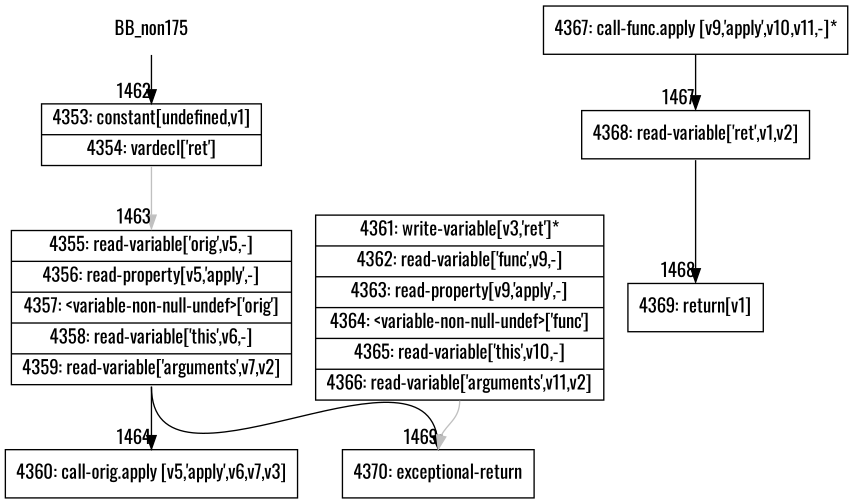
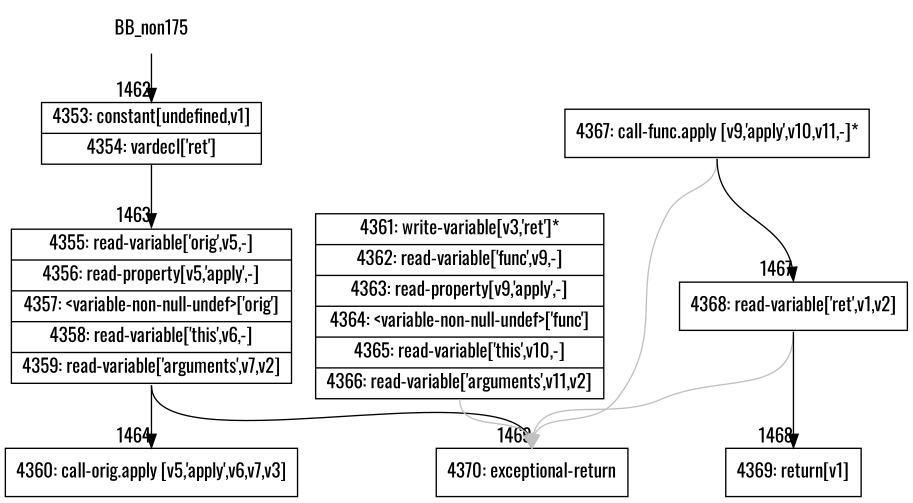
(151, 191) -> (151, 189)
none -> (646, 315)
none -> (673, 395)
